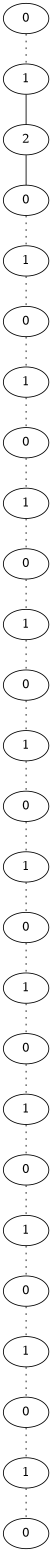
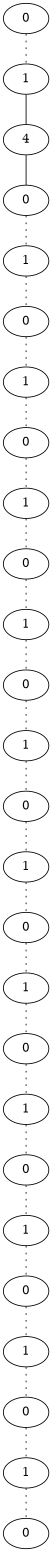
(26, 140) -> (26, 140)
